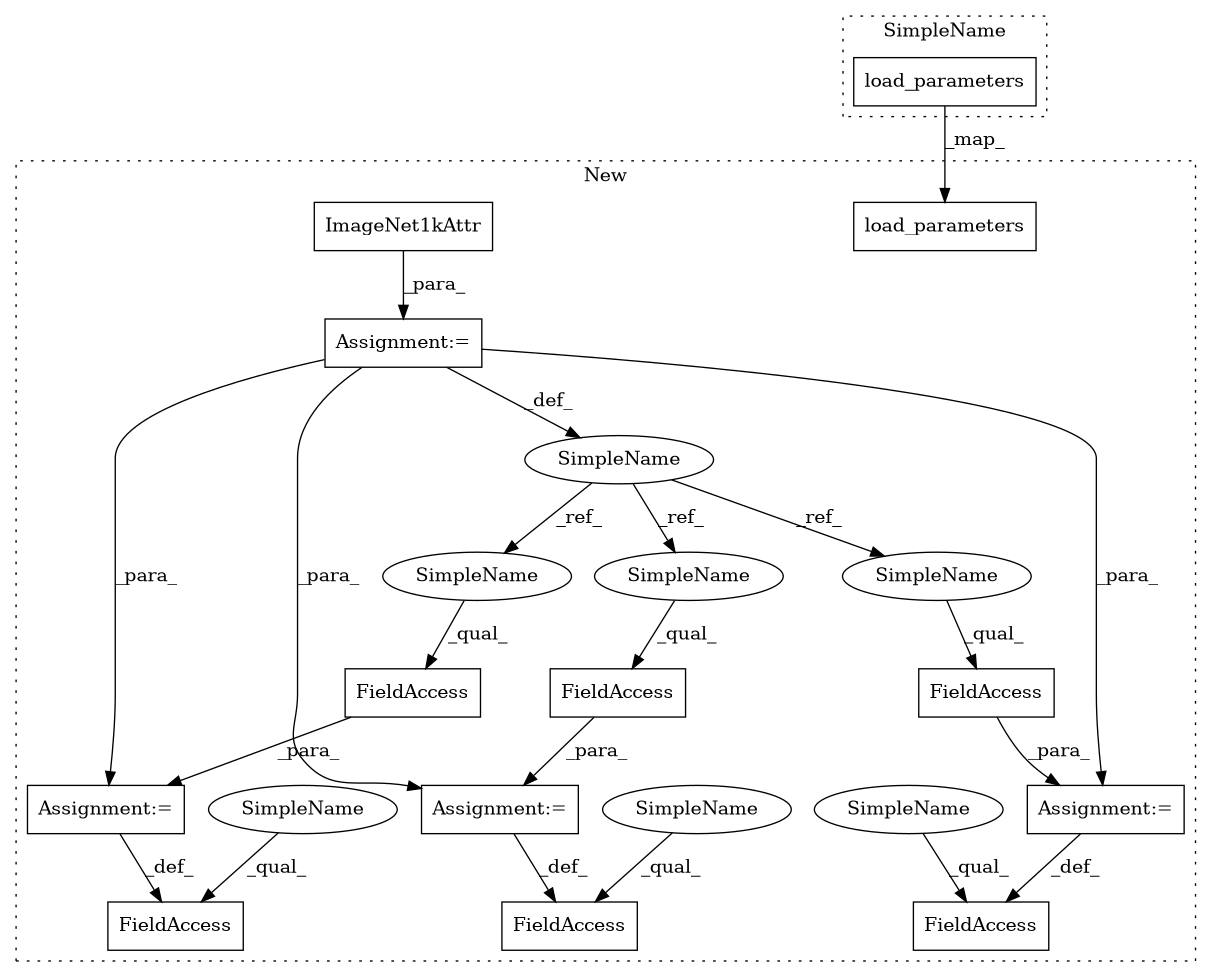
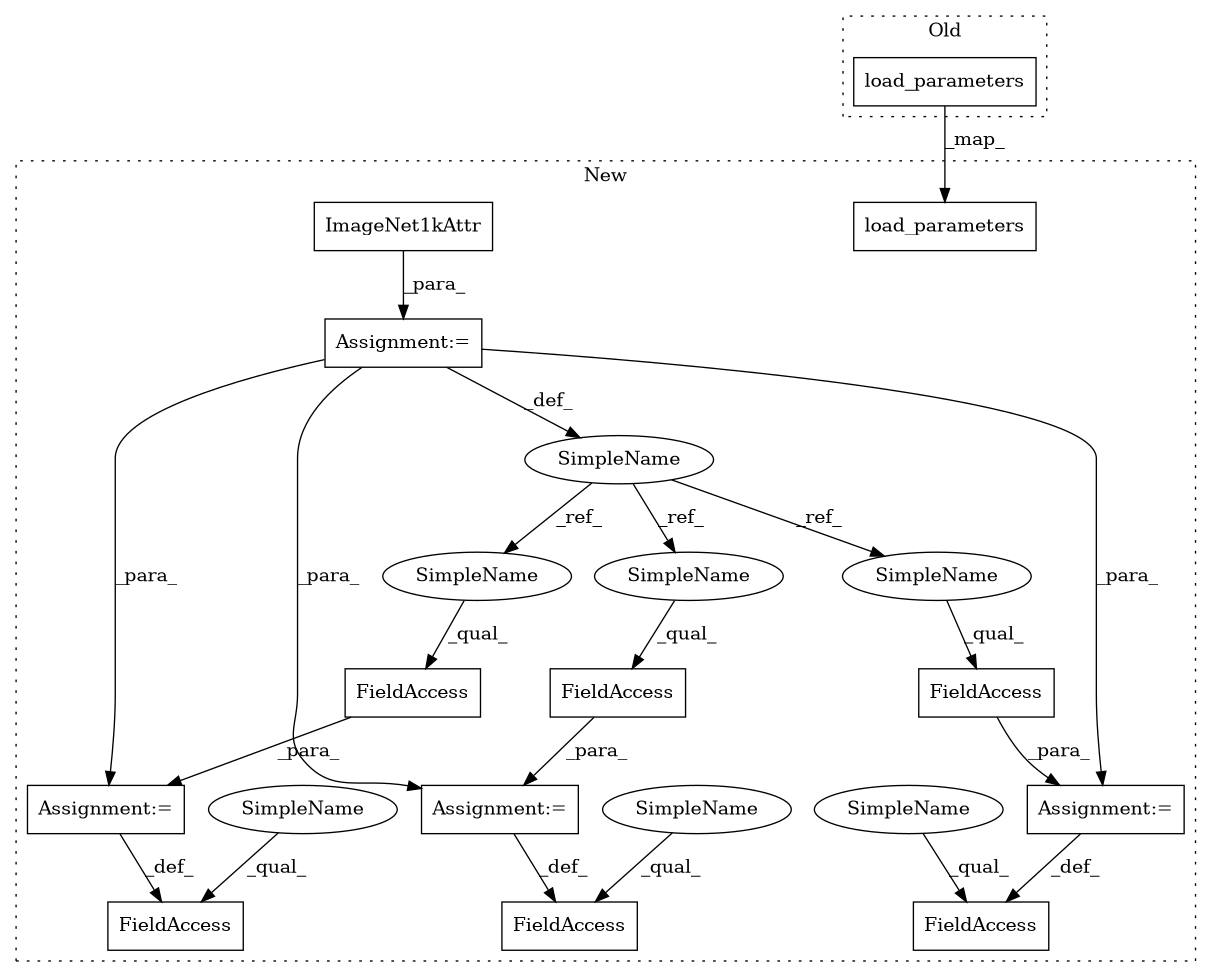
(945, 31) -> (945, 31)
